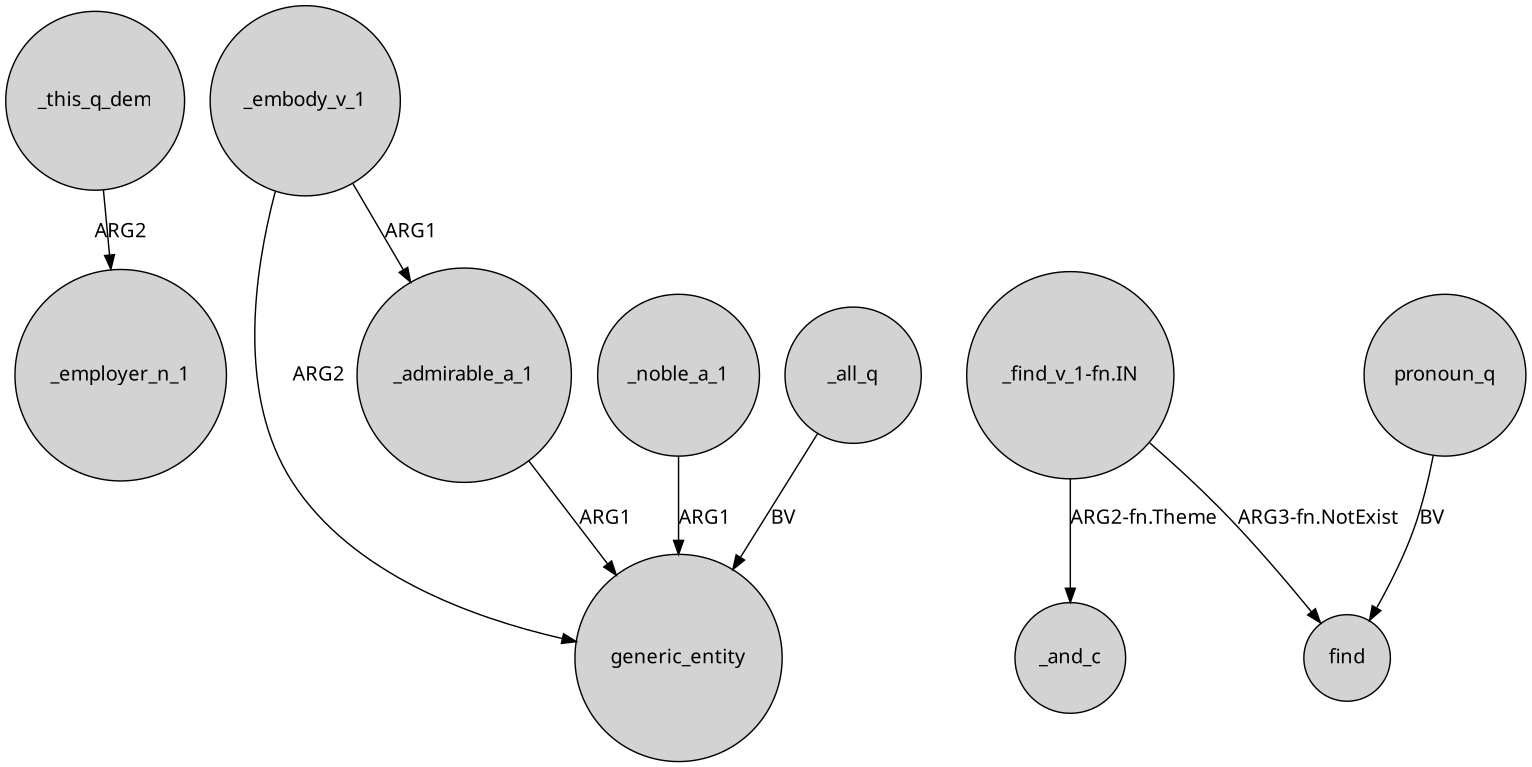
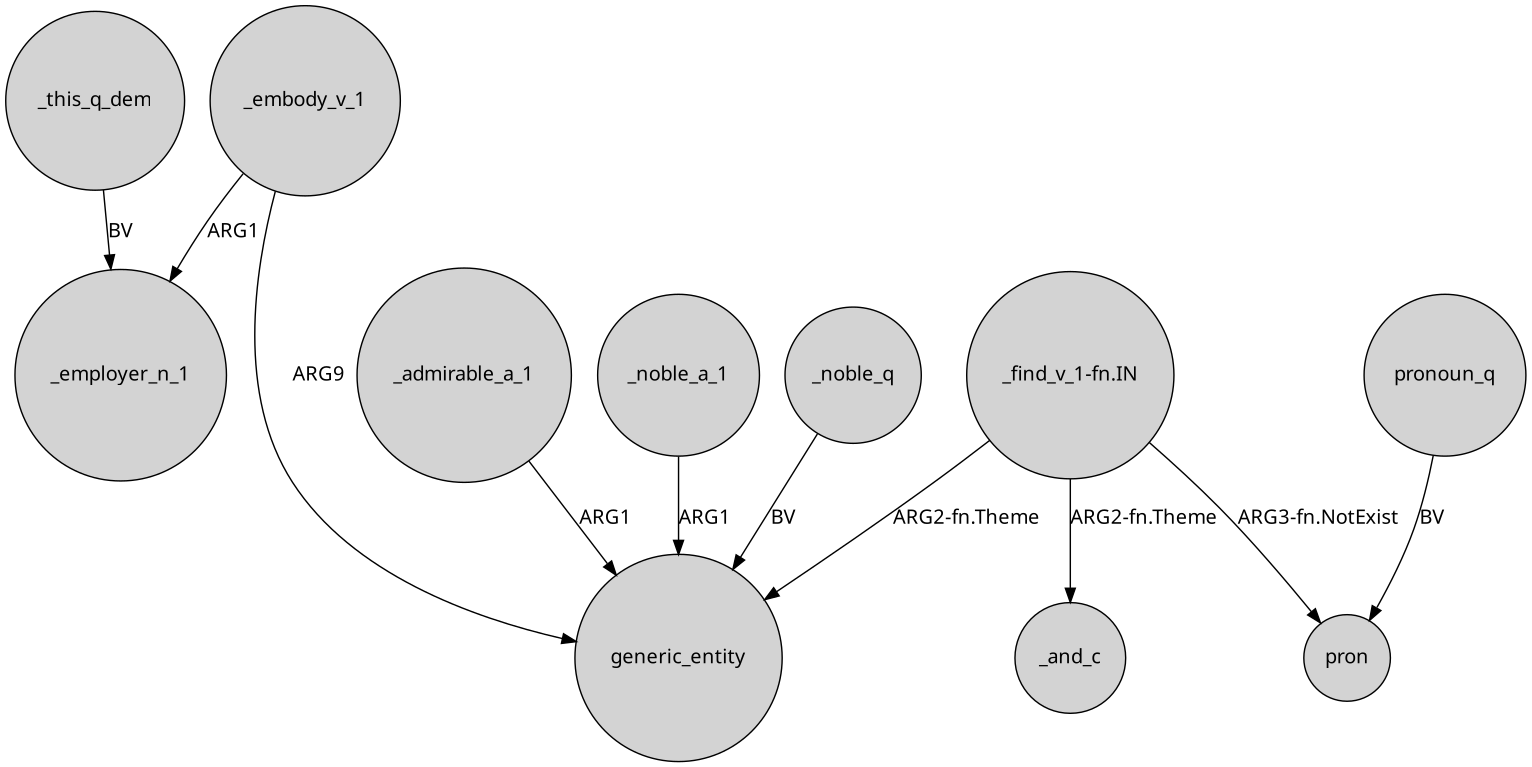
(378, 226) -> (208, 220)
(121, 232) -> (121, 232)
(319, 375) -> (319, 375)
(853, 375) -> (853, 375)
none -> (884, 518)
(1347, 658) -> (1347, 658)
